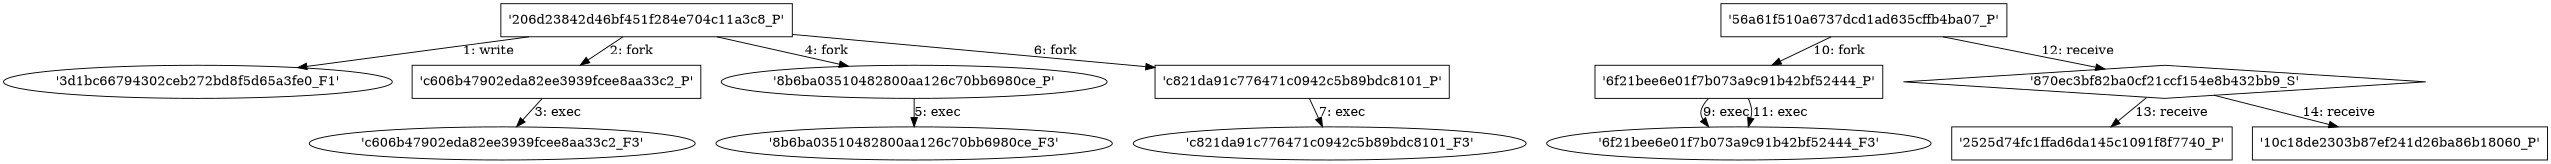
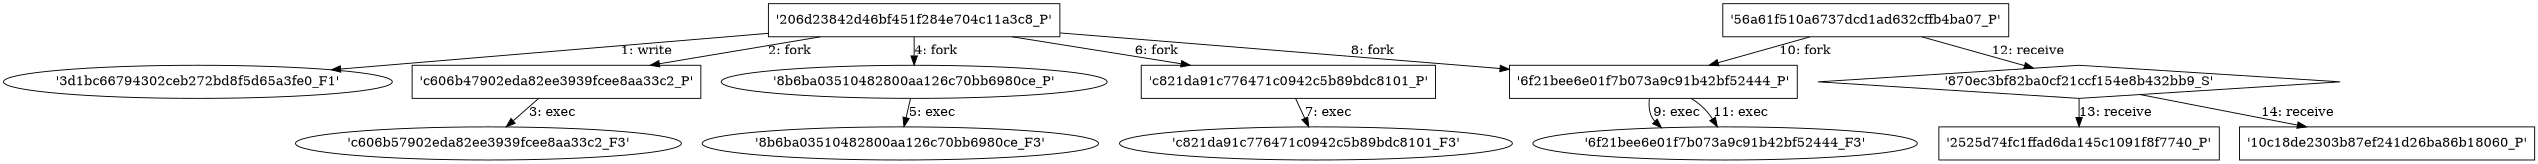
(1864, 20) -> (1866, 20)
none -> (1280, 51)
(502, 143) -> (488, 143)
